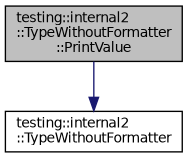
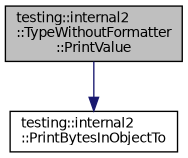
(94, 132) -> (94, 132)
